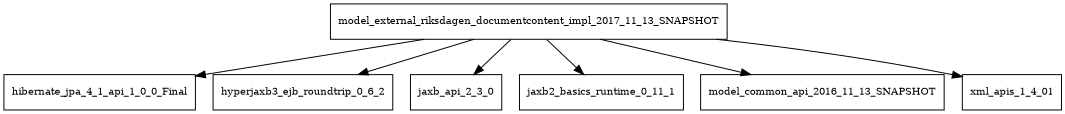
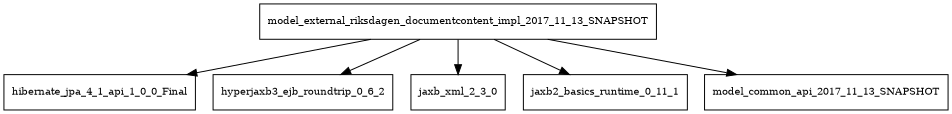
(456, 92) -> (458, 92)
(822, 92) -> (826, 92)
(1012, 92) -> none
